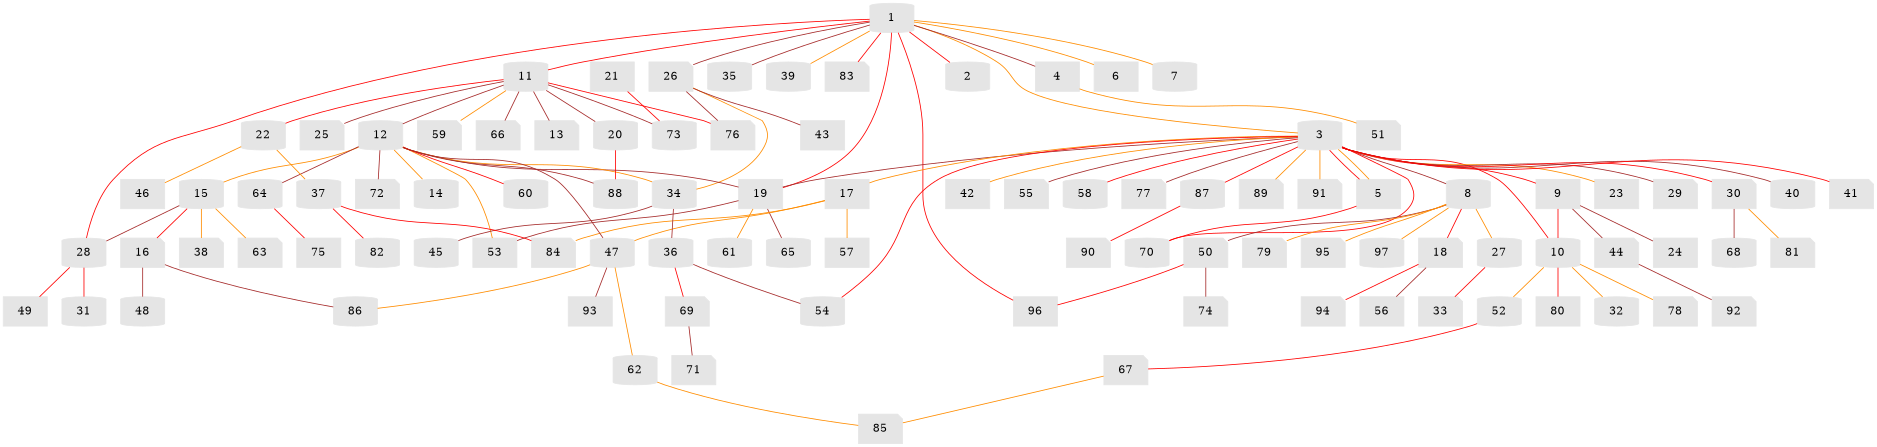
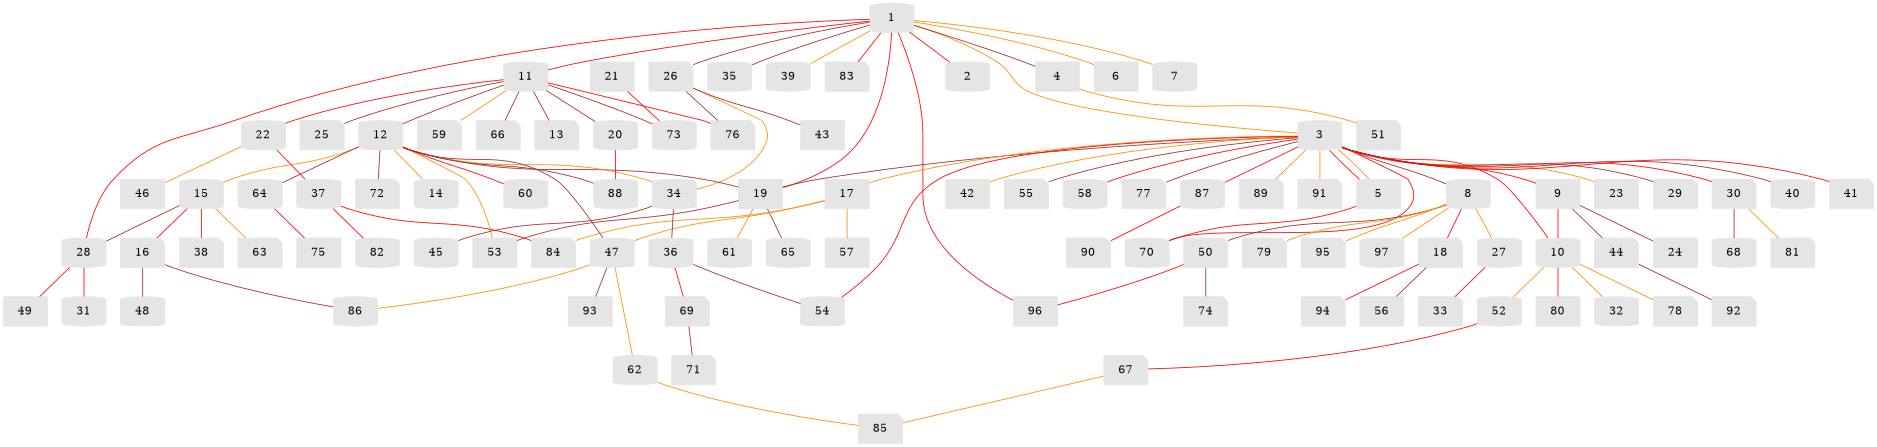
(287, 160) -> (287, 160)
(201, 223) -> (201, 223)
